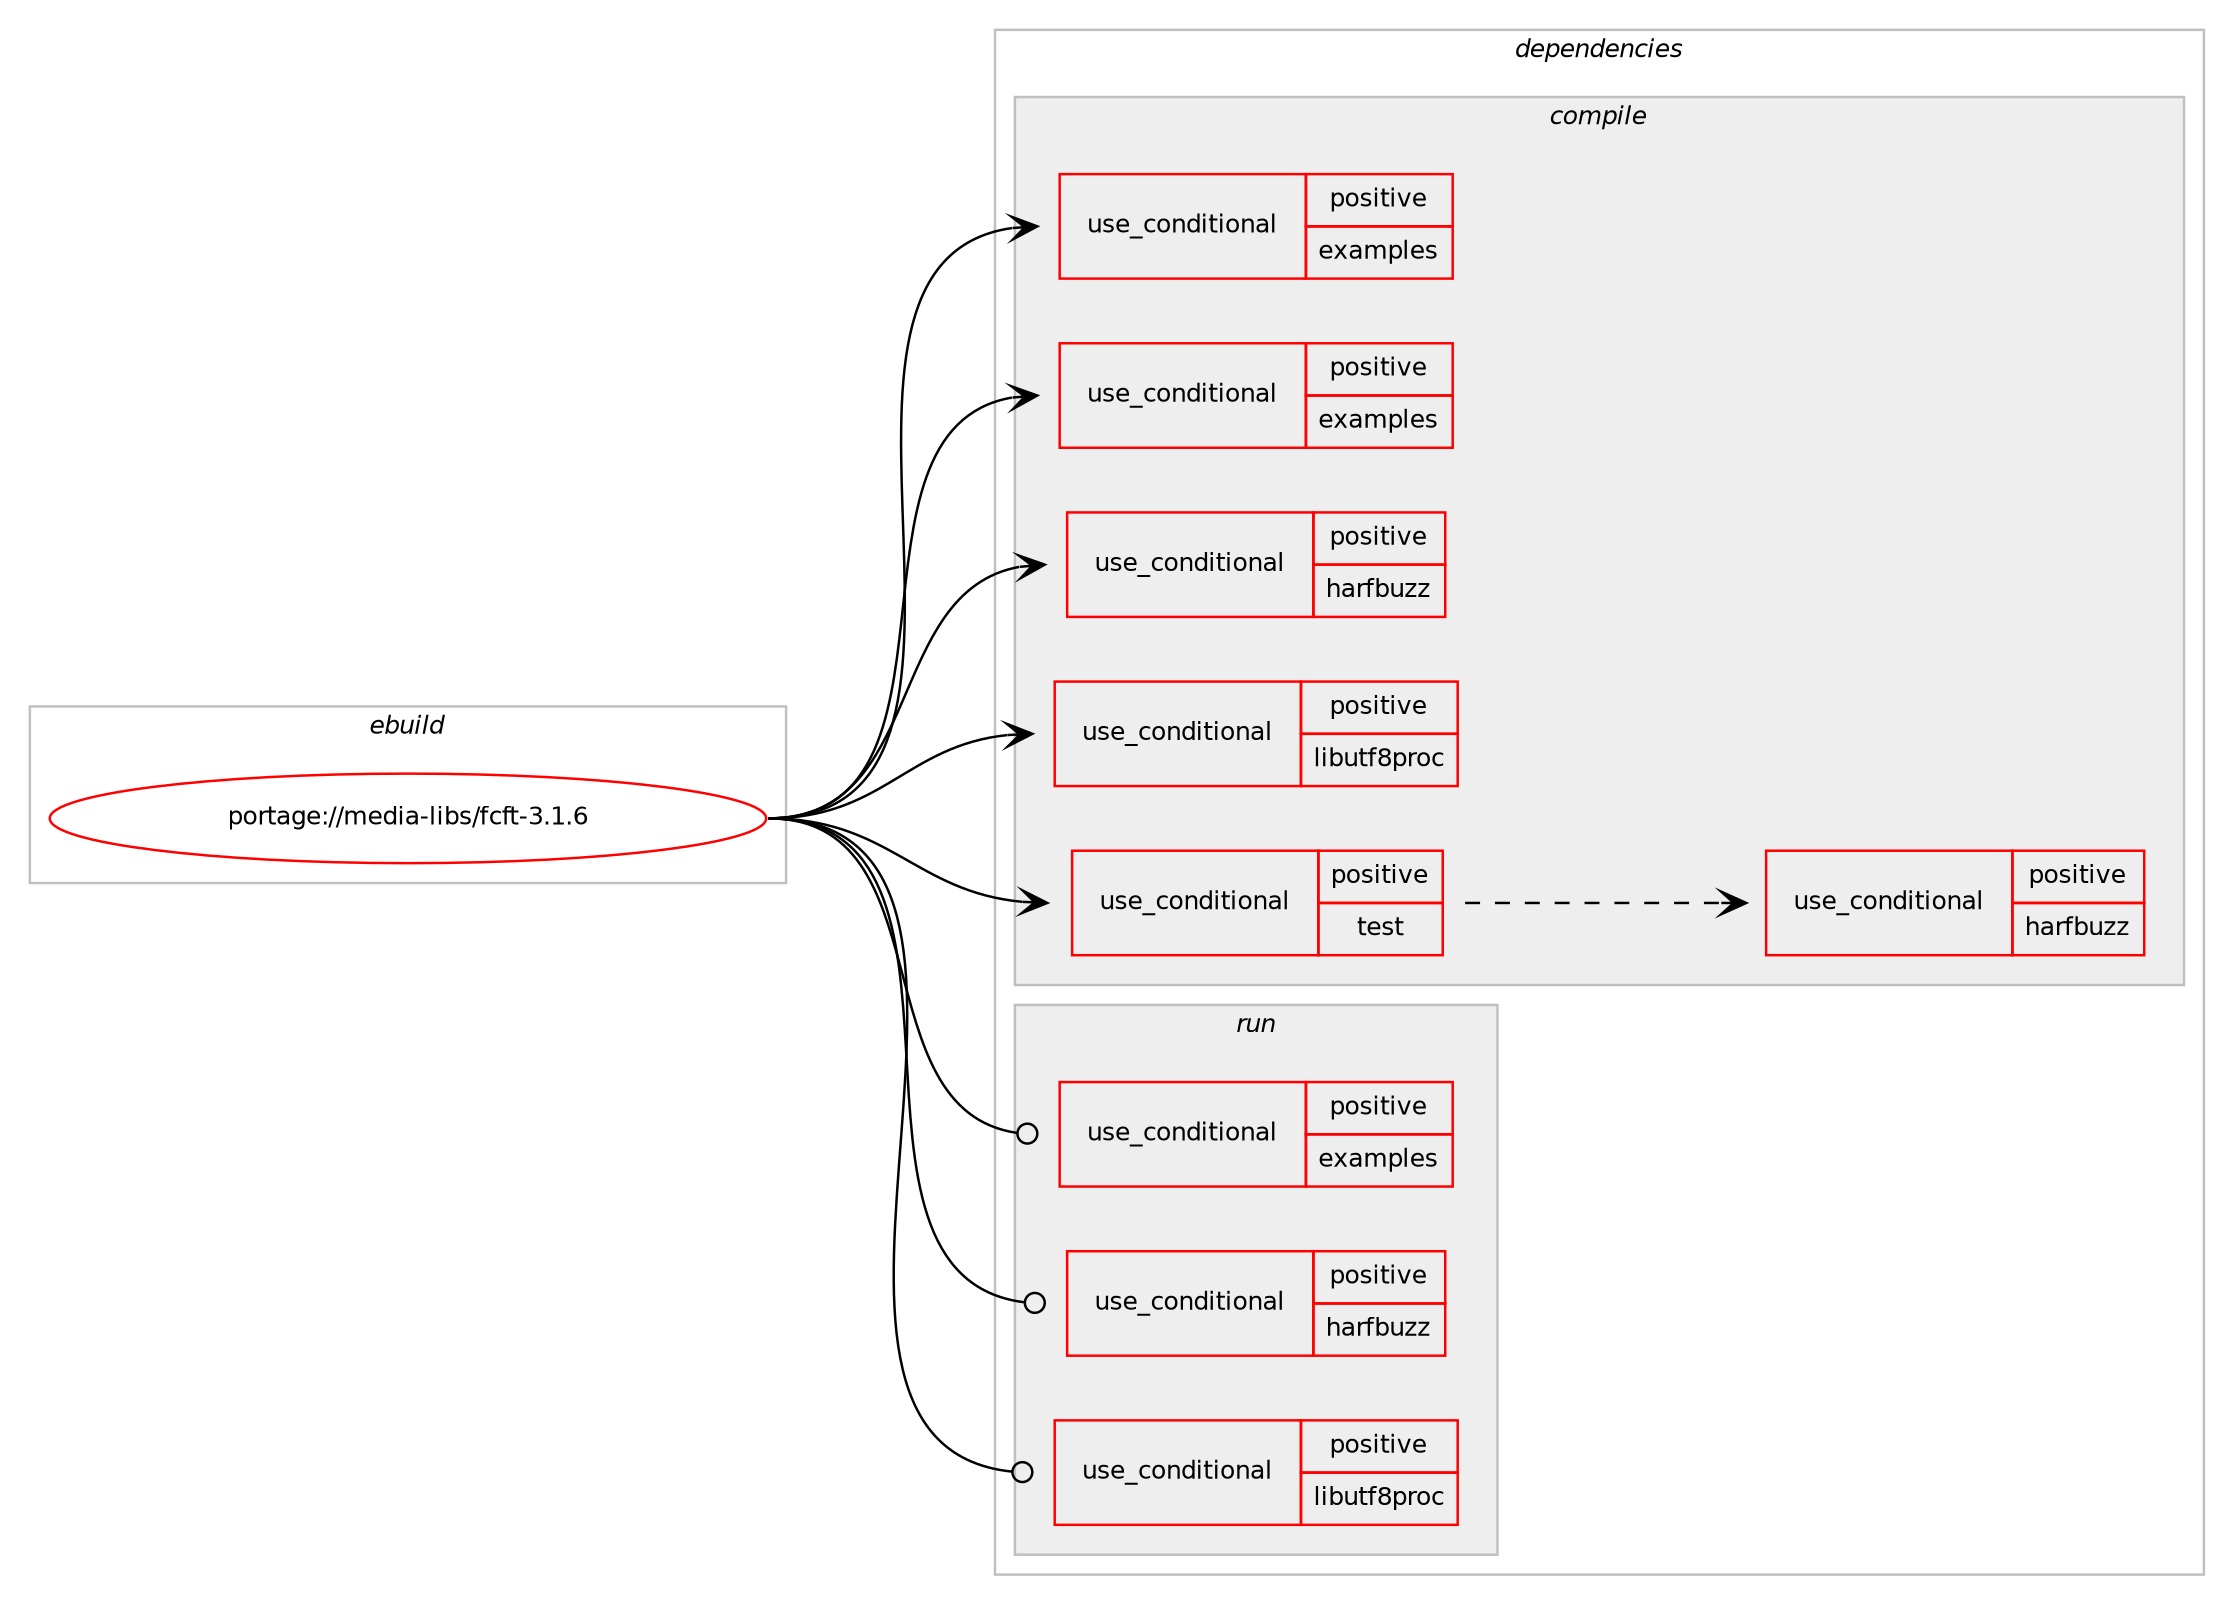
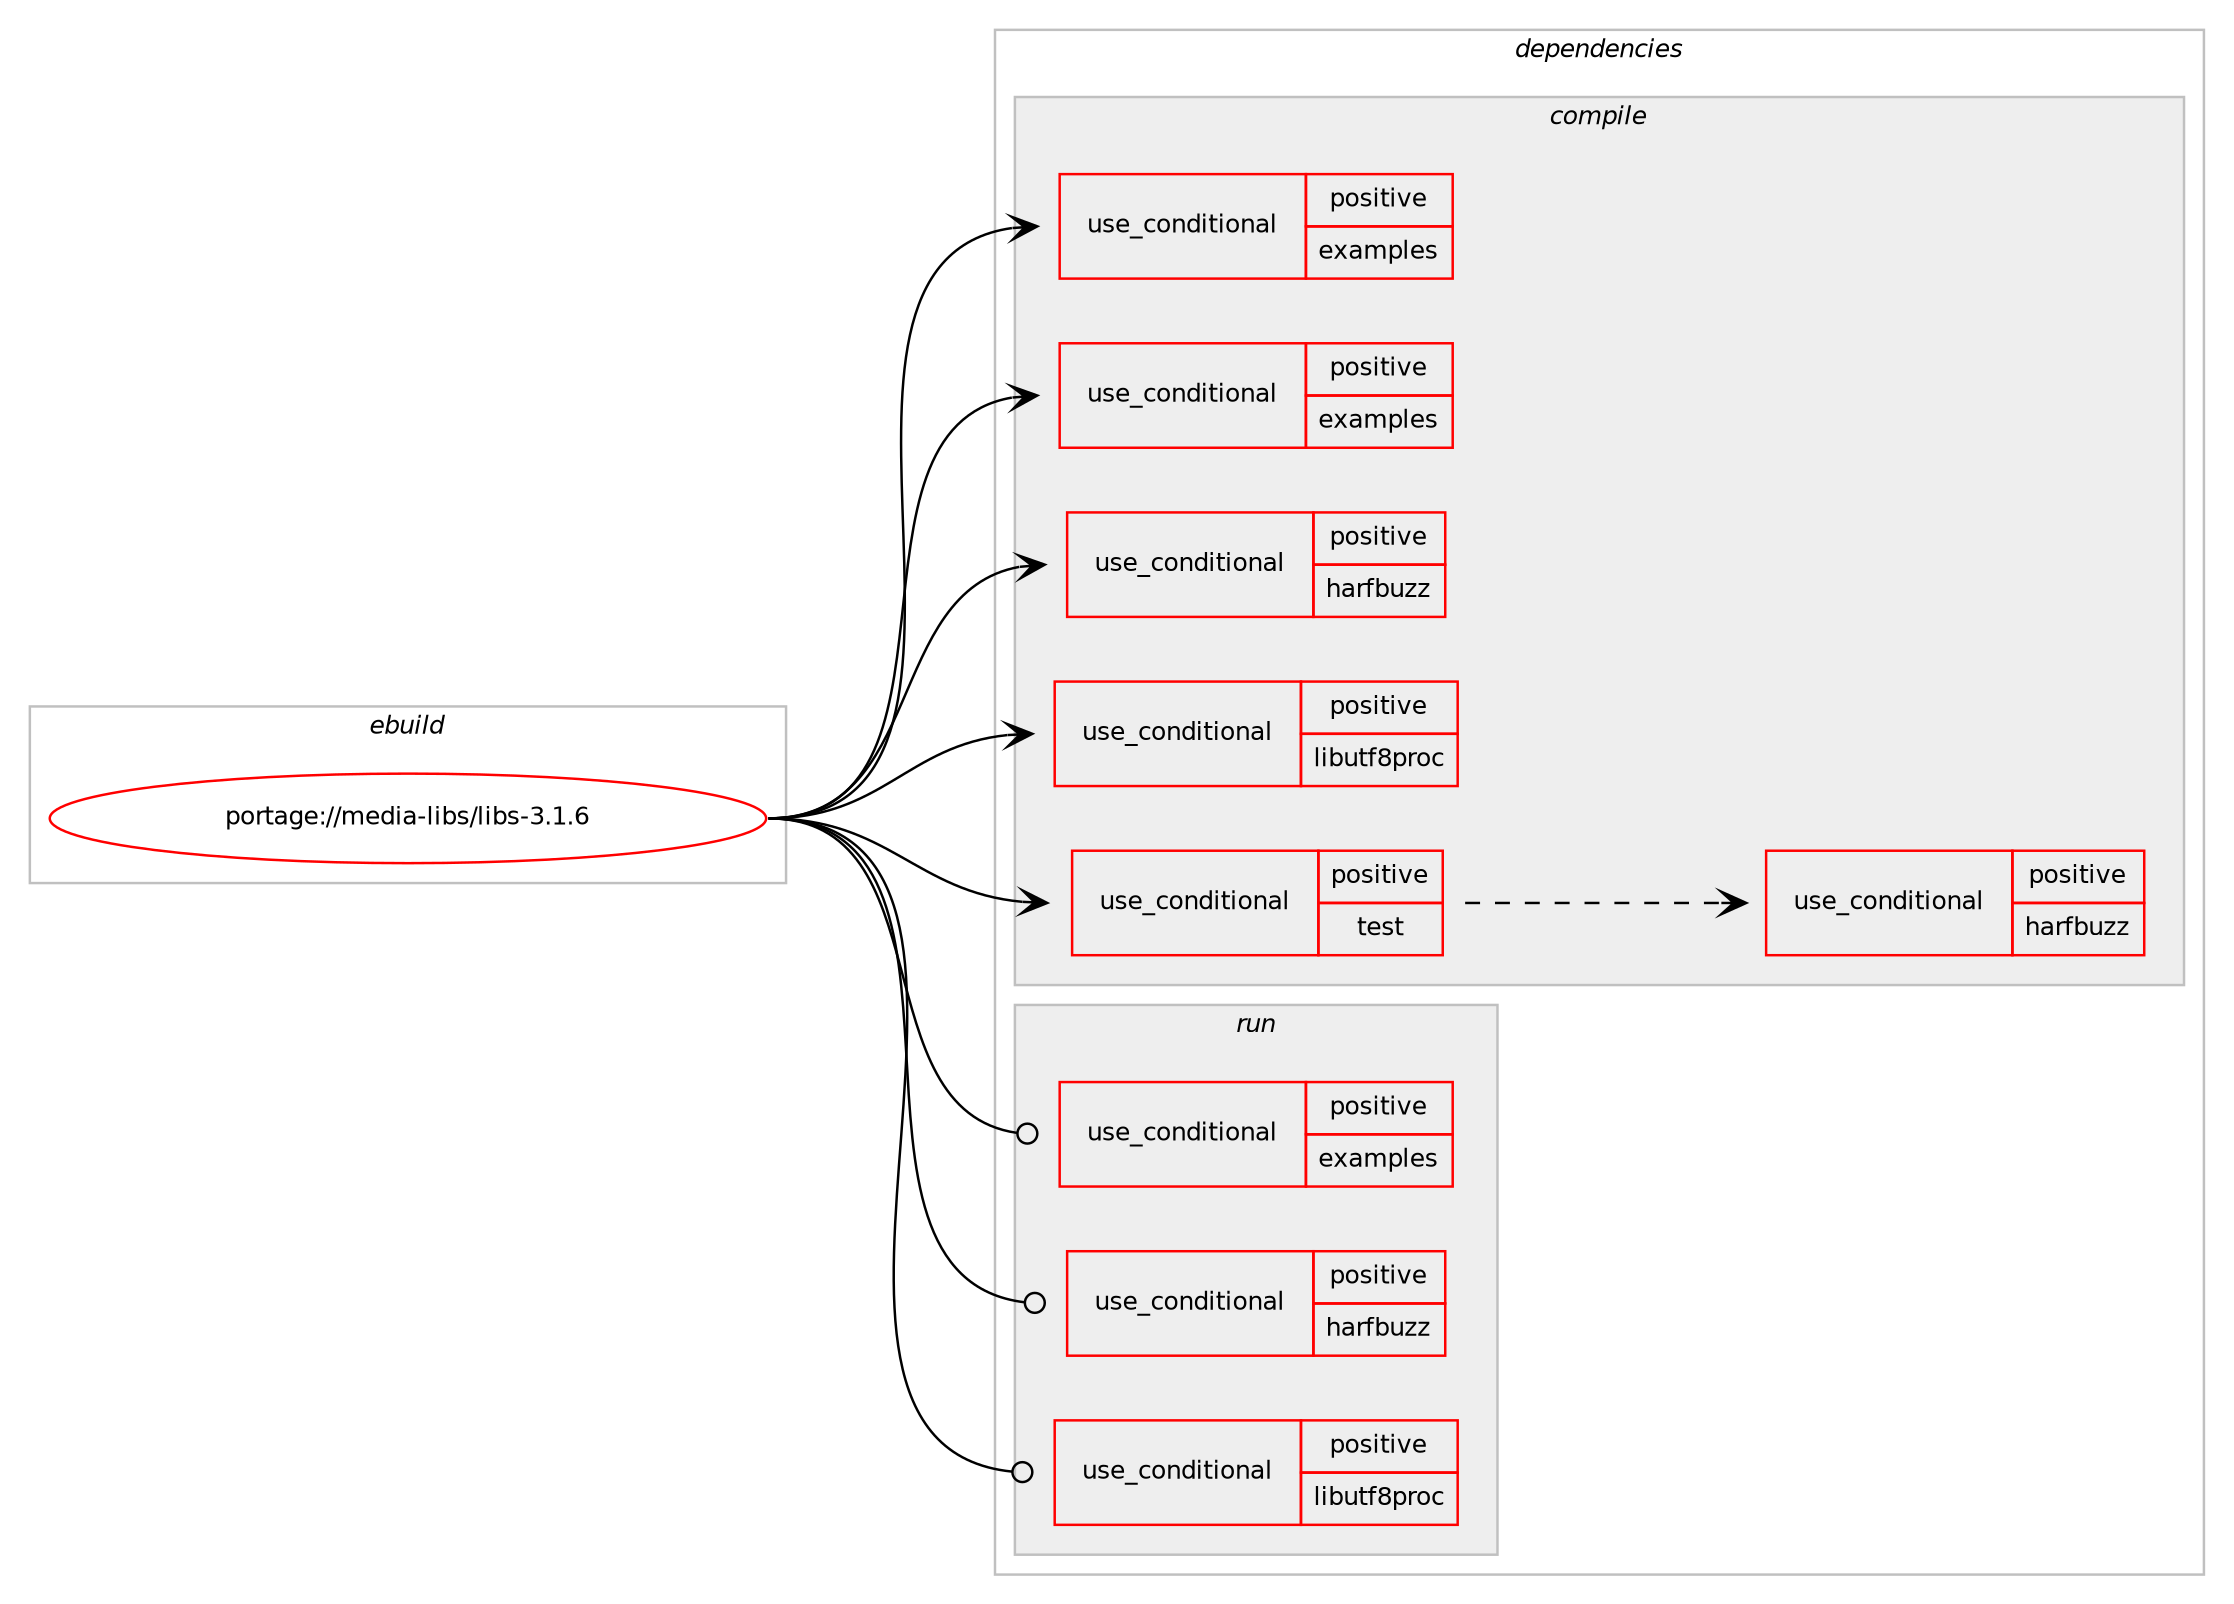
(408, 818) -> (408, 818)
